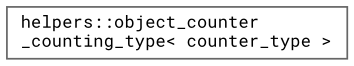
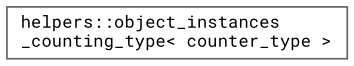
(177, 33) -> (177, 33)
